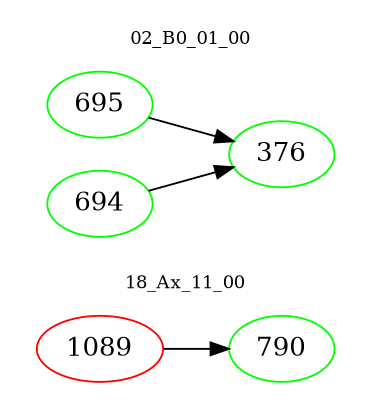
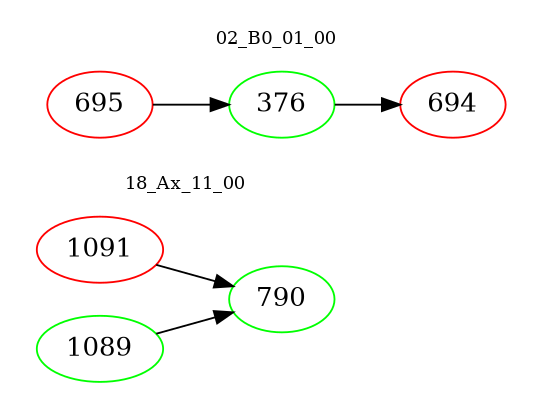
(100, 105) -> (100, 105)
(182, 181) -> (358, 105)
(100, 204) -> (453, 105)
none -> (100, 250)
(100, 349) -> (100, 349)
